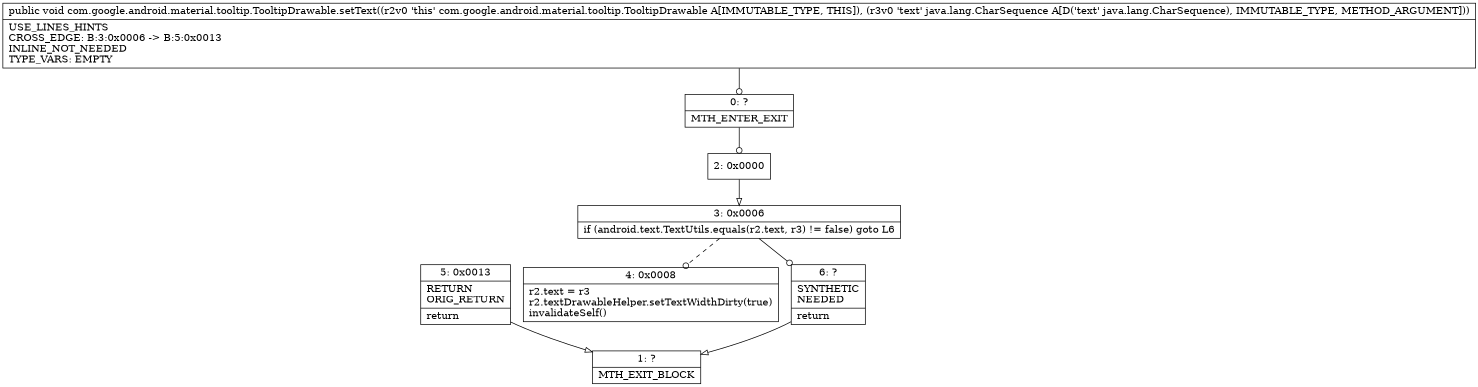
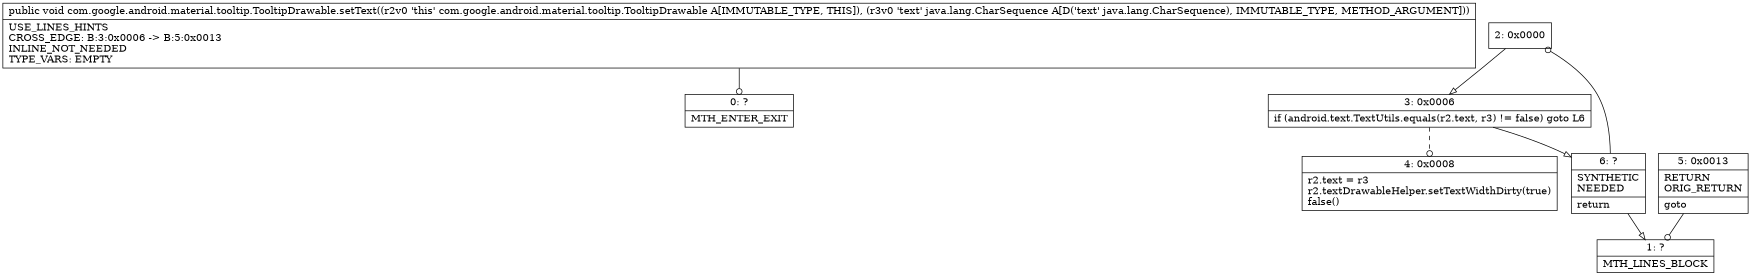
(739, 138) -> (1596, 93)
(773, 250) -> (1529, 139)
(568, 313) -> (1324, 202)
(443, 316) -> (1675, 205)
(548, 337) -> (1676, 224)
(647, 375) -> (1655, 264)
